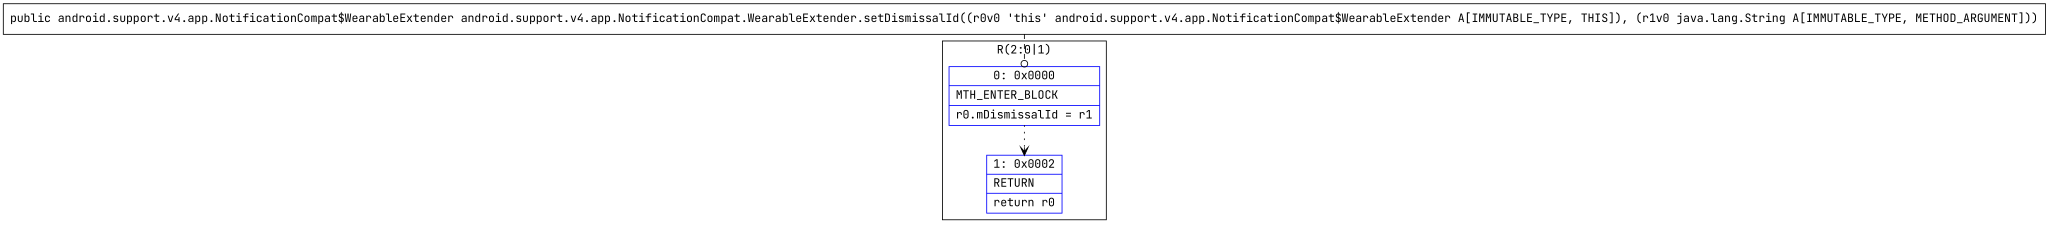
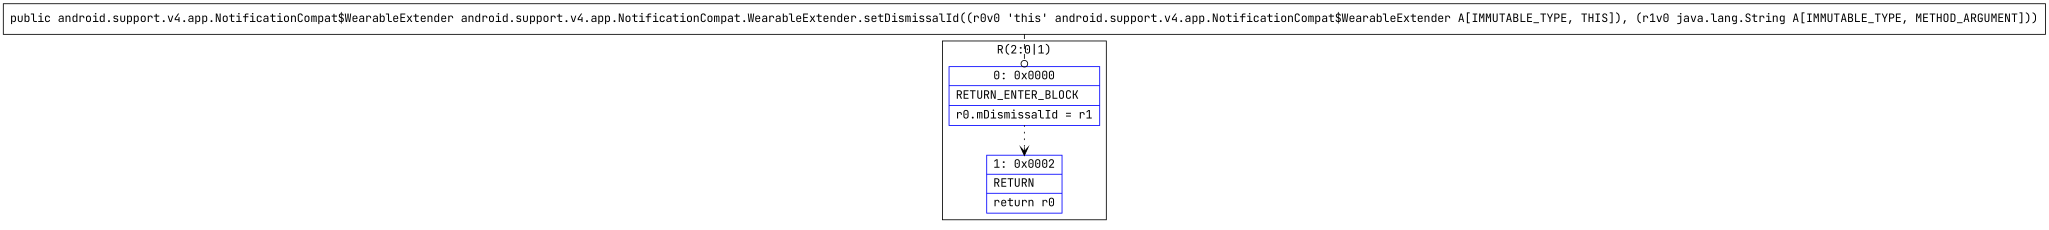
(1007, 95) -> (1017, 95)
